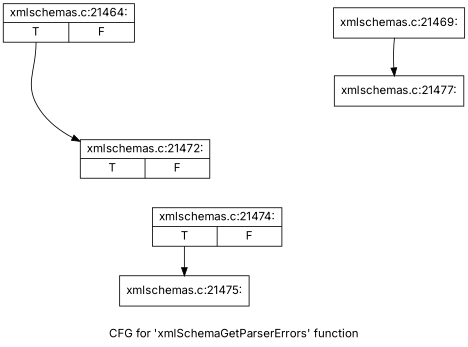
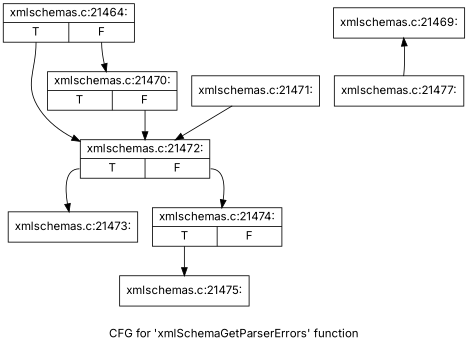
(394, 53) -> (405, 61)
none -> (112, 91)
none -> (256, 91)
none -> (223, 181)
none -> (73, 227)
